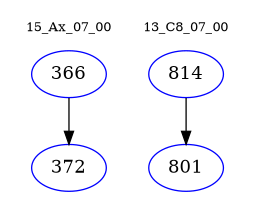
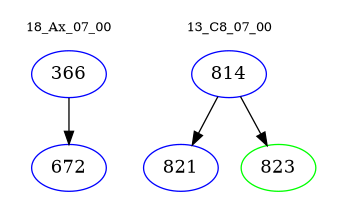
(69, 28) -> (69, 28)
(69, 168) -> (69, 168)
(186, 168) -> (181, 168)
none -> (278, 168)
